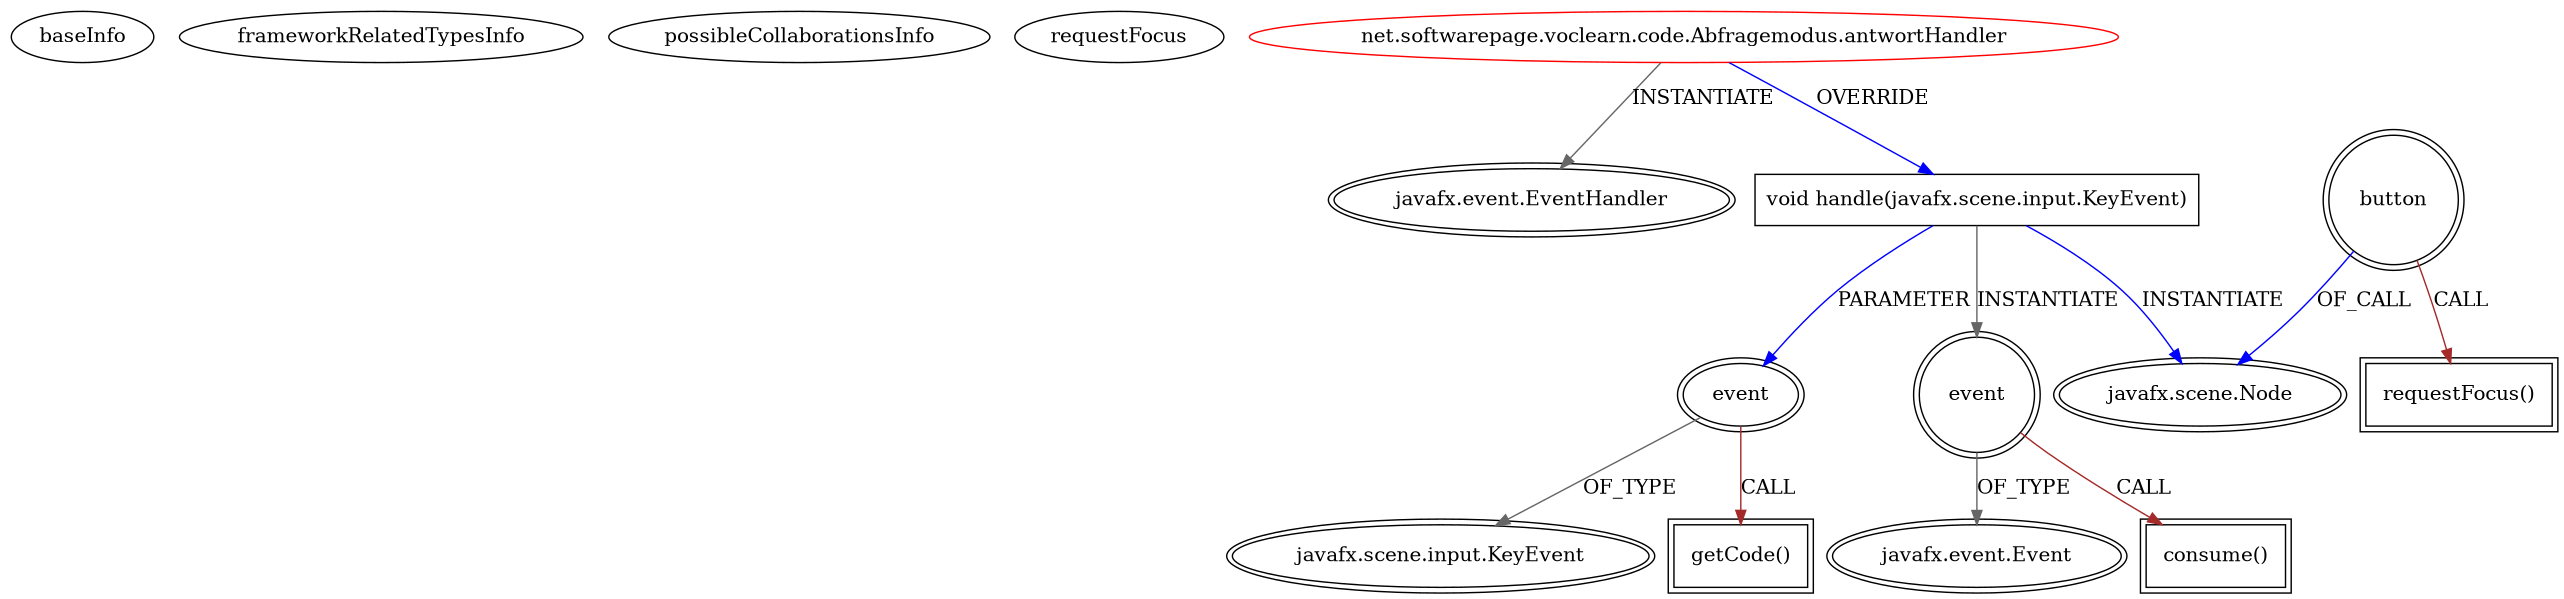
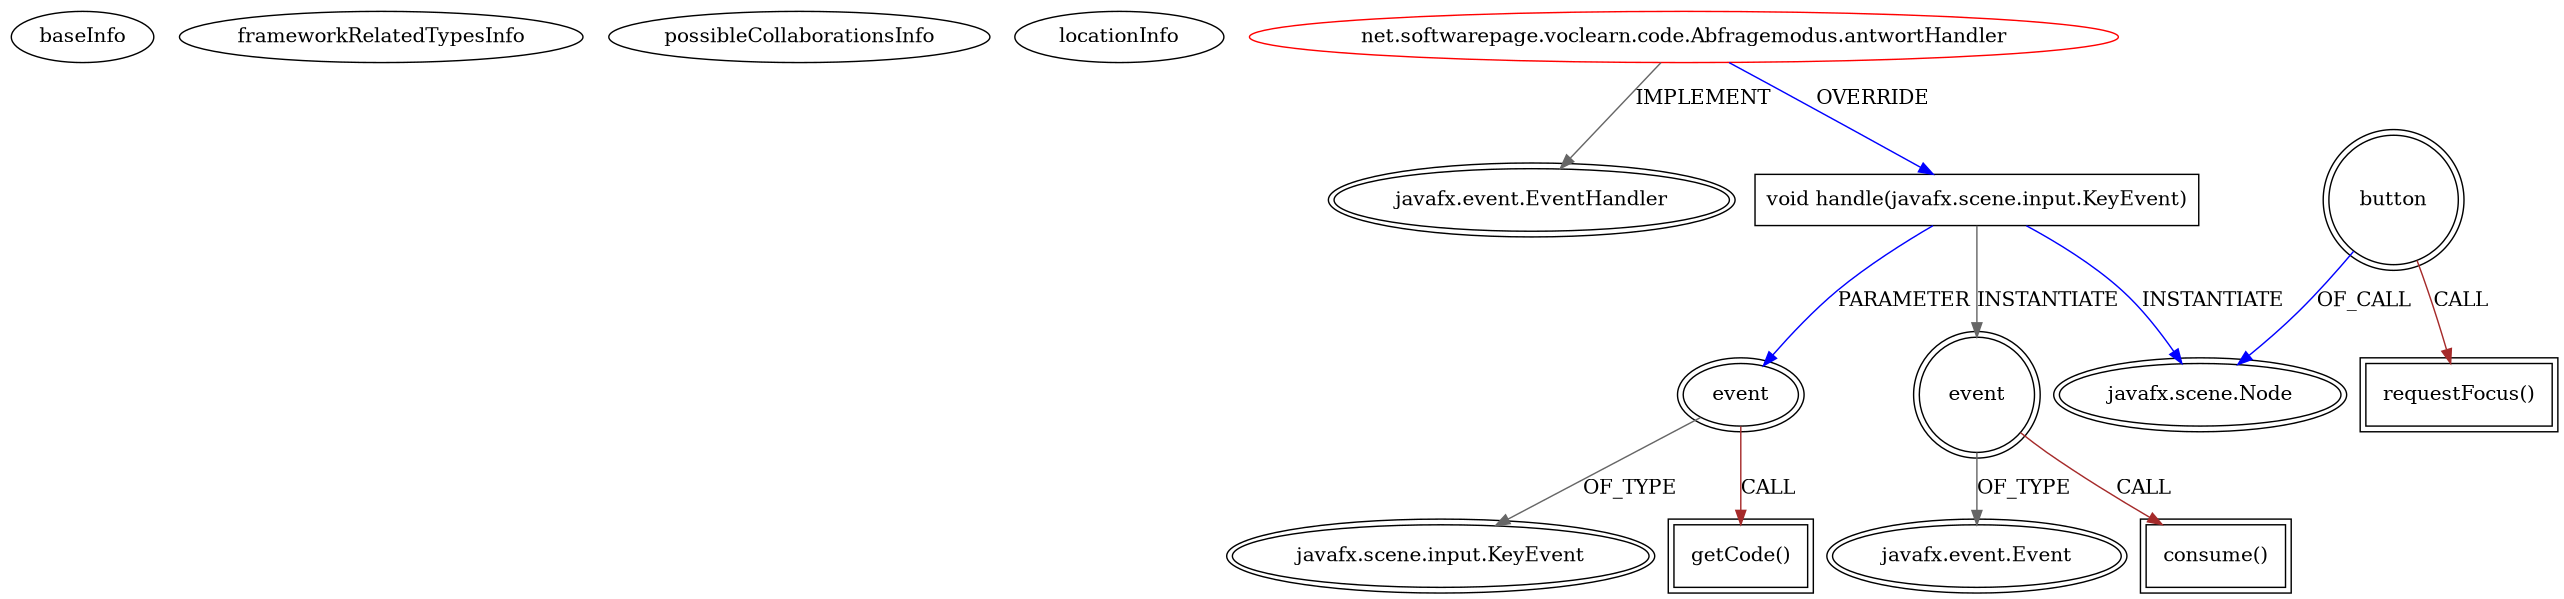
(1119, 37) -> (1119, 37)
(1703, 99) -> (1703, 99)
